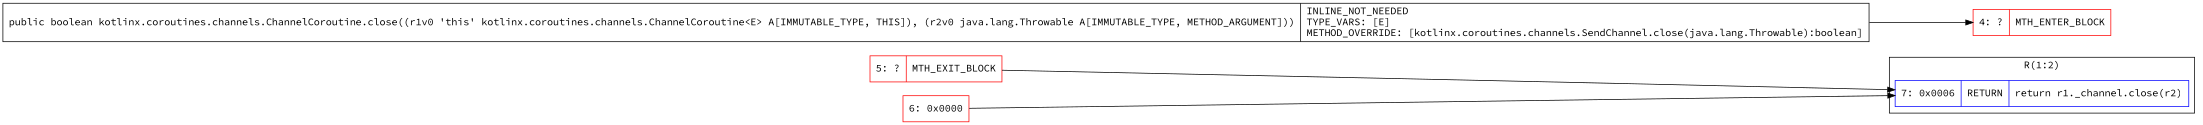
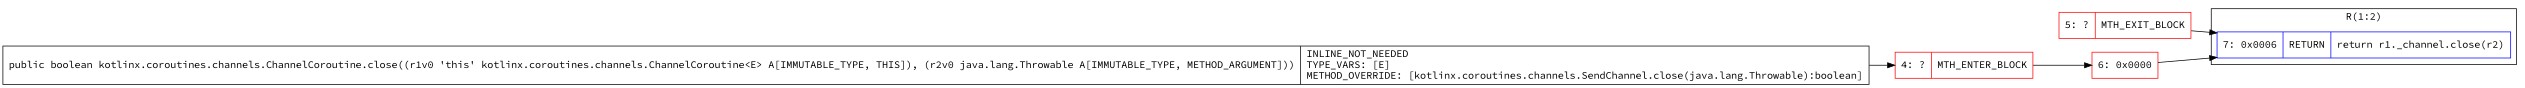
none -> (2059, 65)
